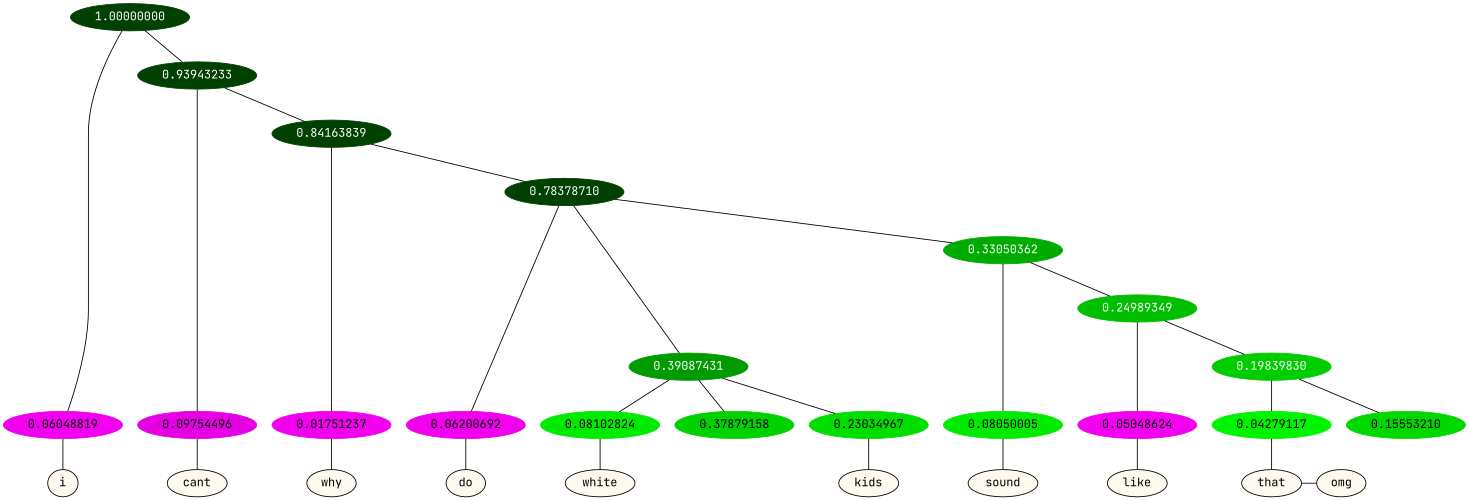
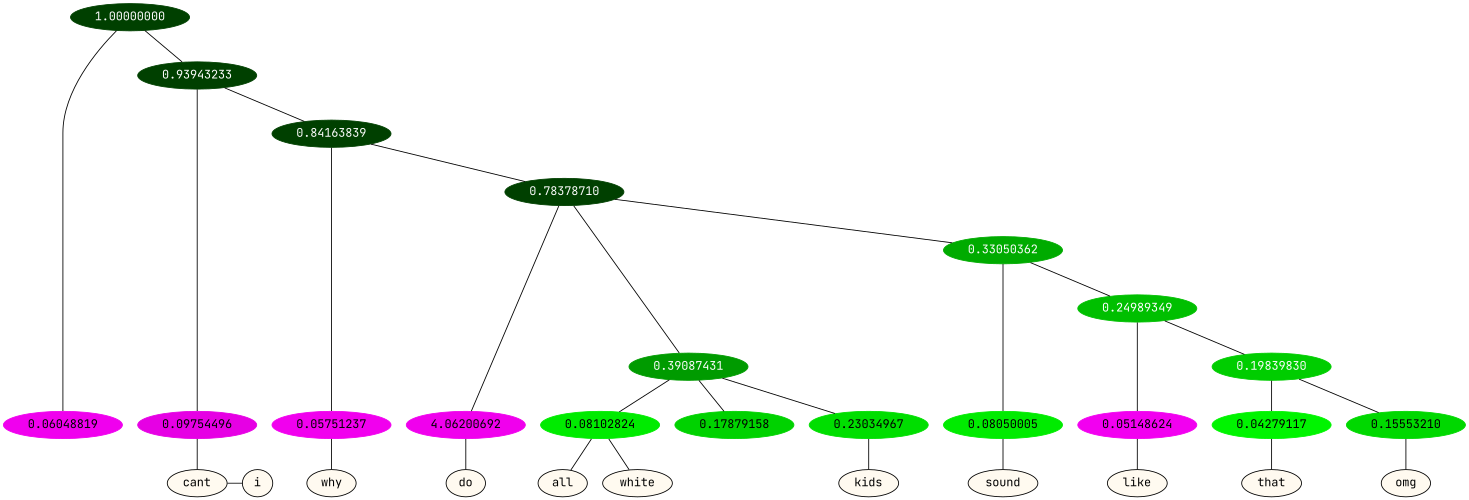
(332, 425) -> (332, 425)
(466, 425) -> (466, 425)
(734, 425) -> (734, 425)
(1137, 425) -> (1137, 425)
(63, 454) -> (235, 483)
none -> (563, 483)
(1309, 483) -> (1406, 454)
